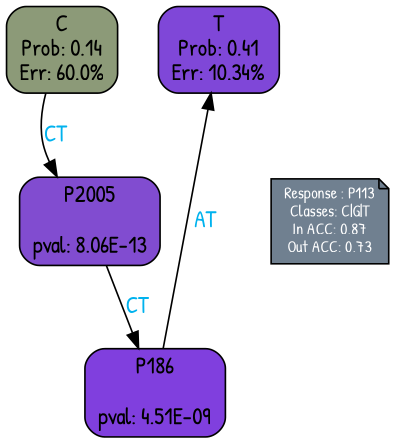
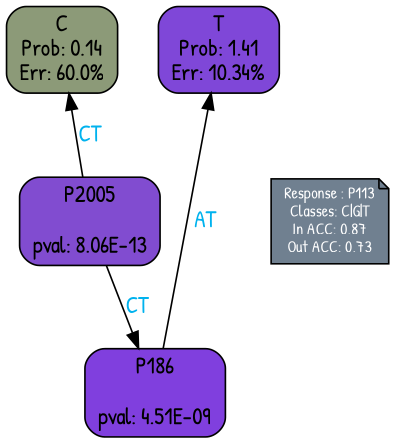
(219, 50) -> (219, 50)
(41, 128) -> (77, 143)
